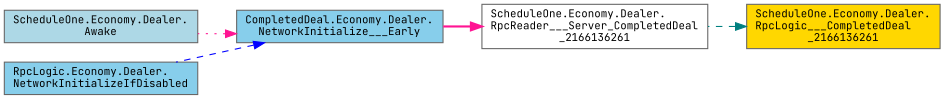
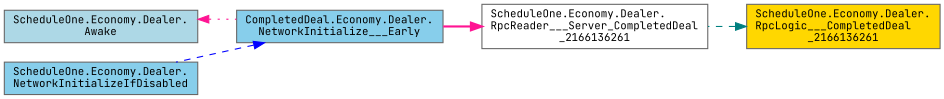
(212, 34) -> (223, 19)
(101, 78) -> (101, 78)
